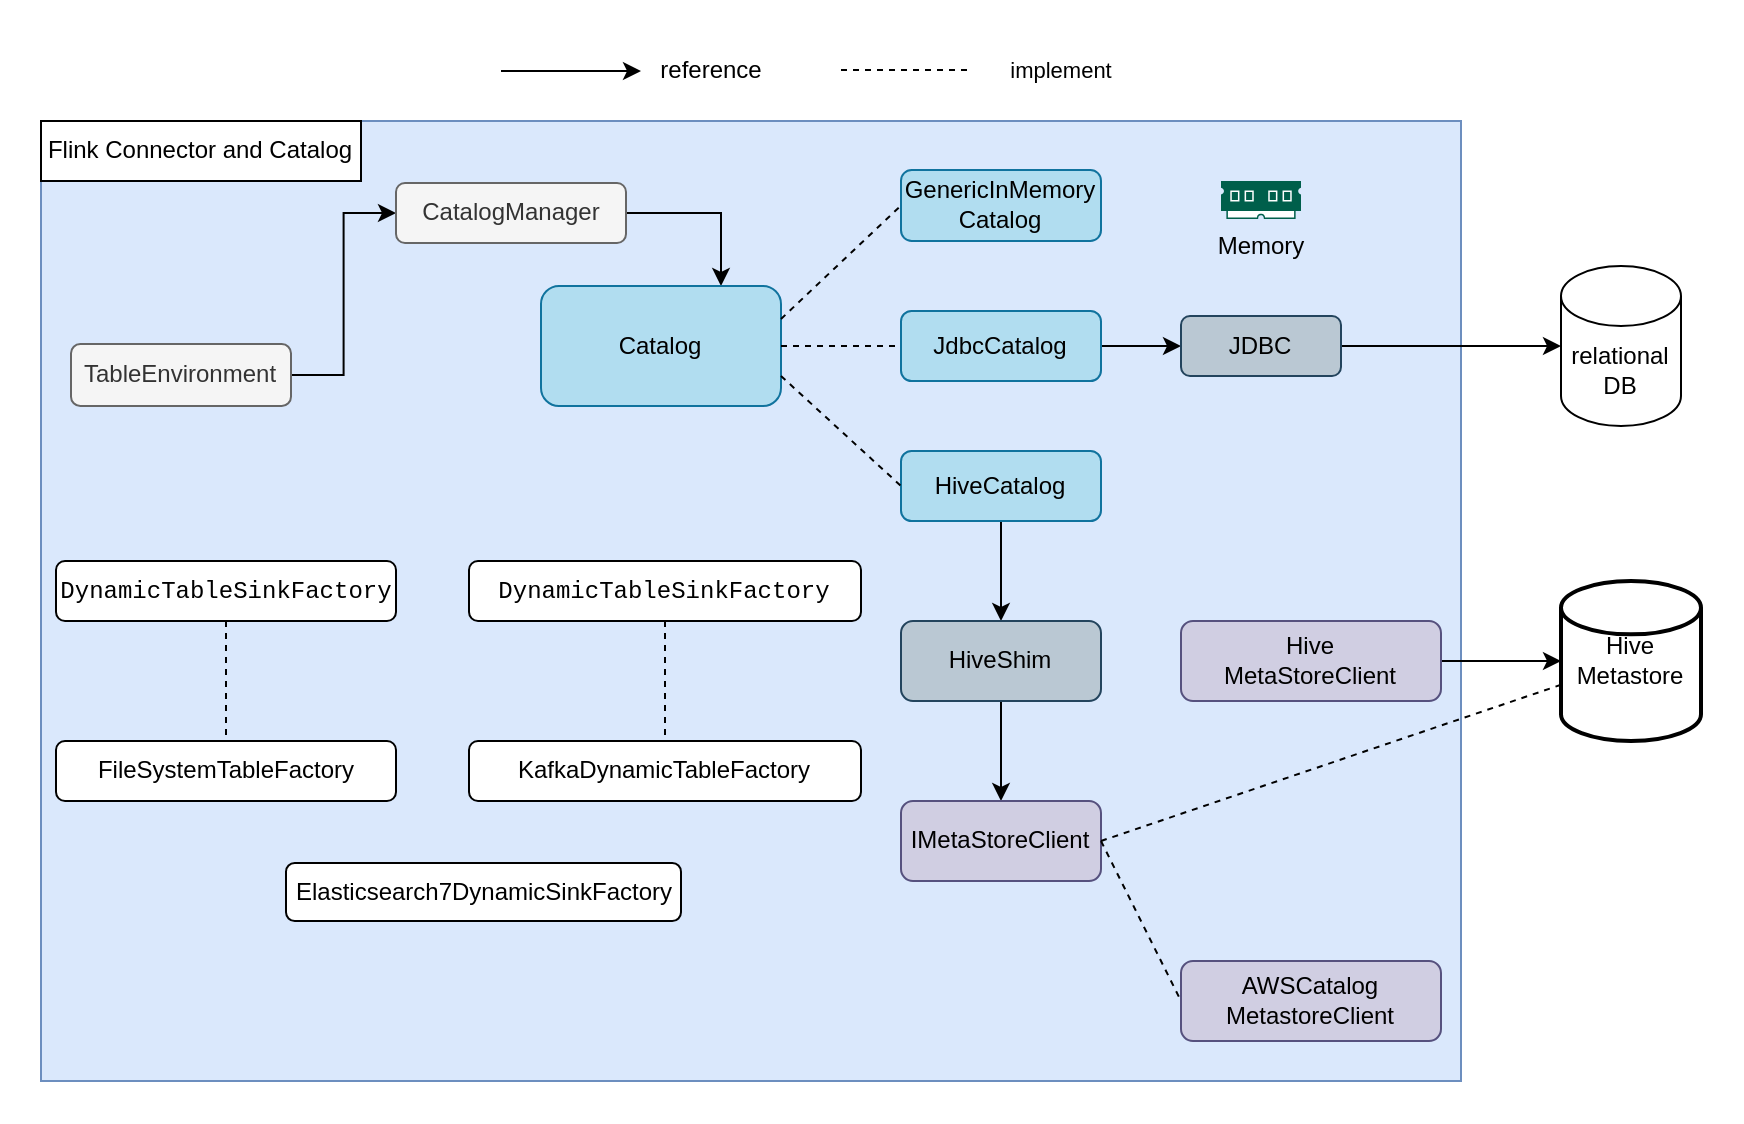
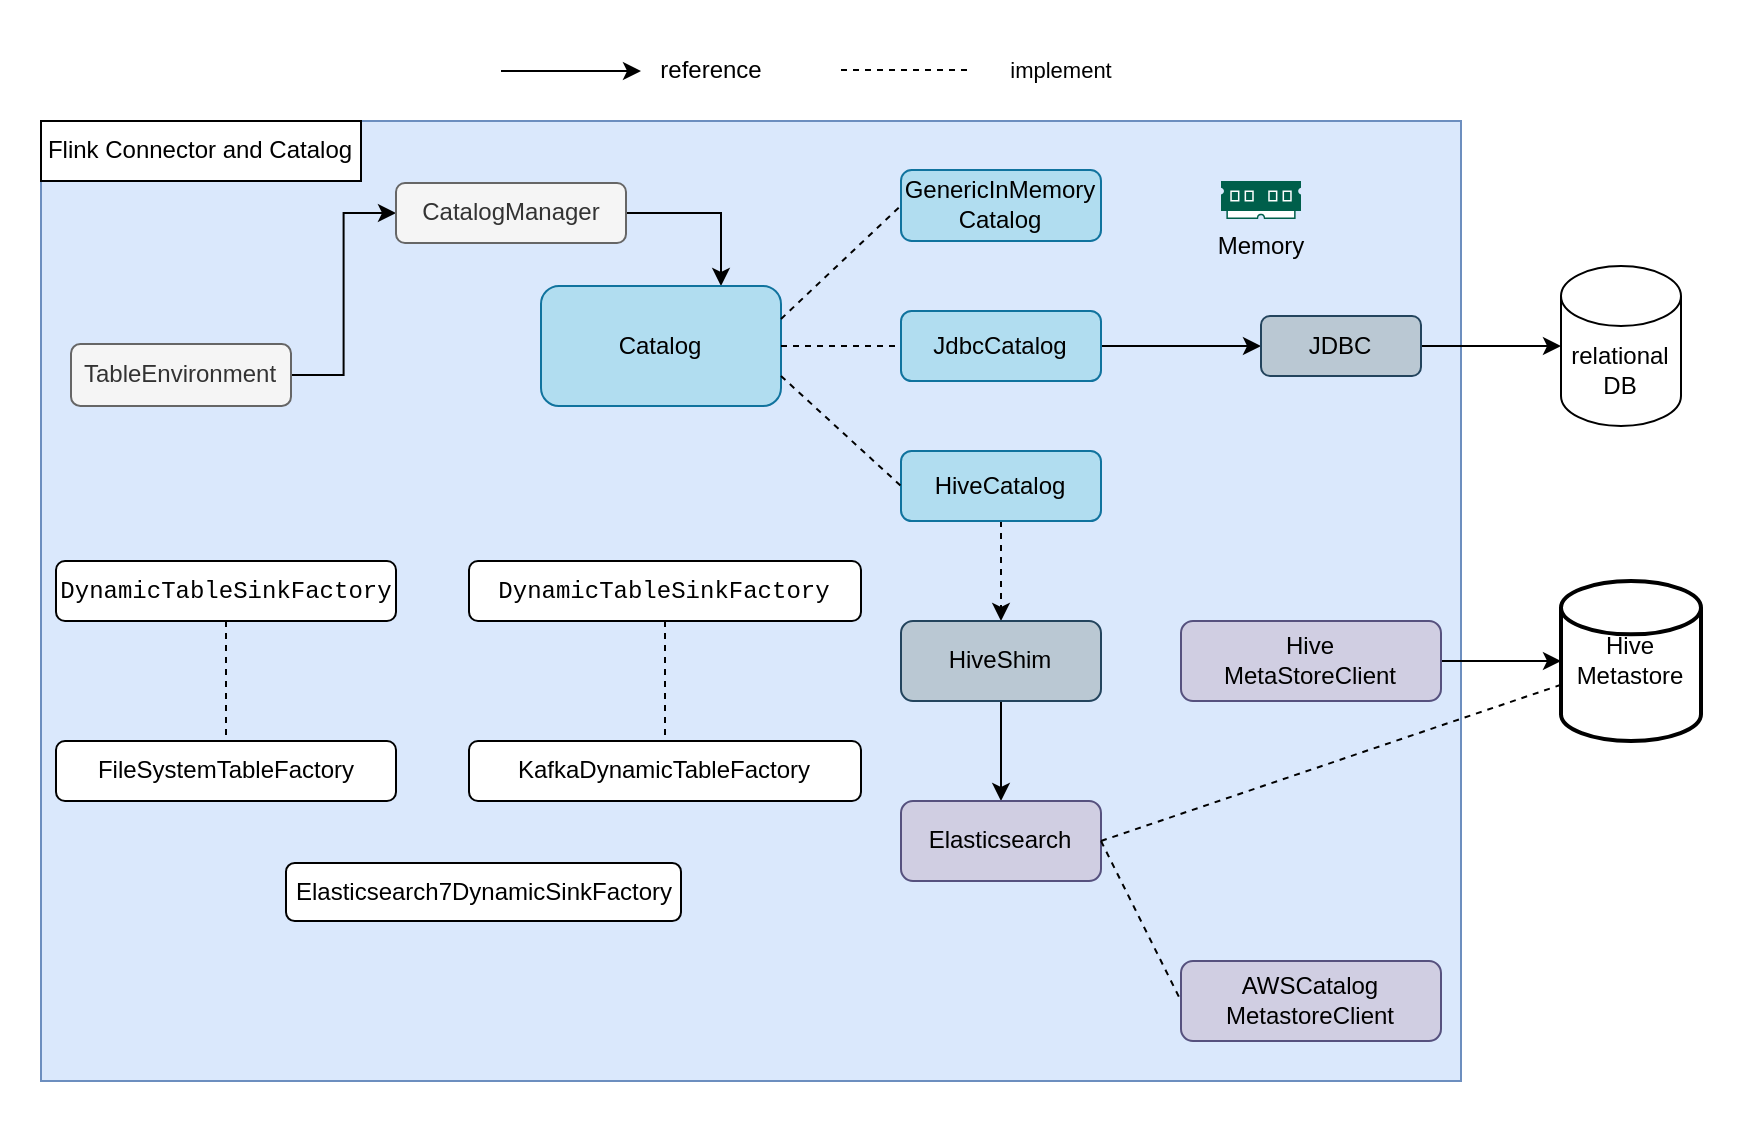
(1261, 346) -> (1341, 346)
(1001, 565) -> (1001, 565)
(1001, 841) -> (1001, 841)
